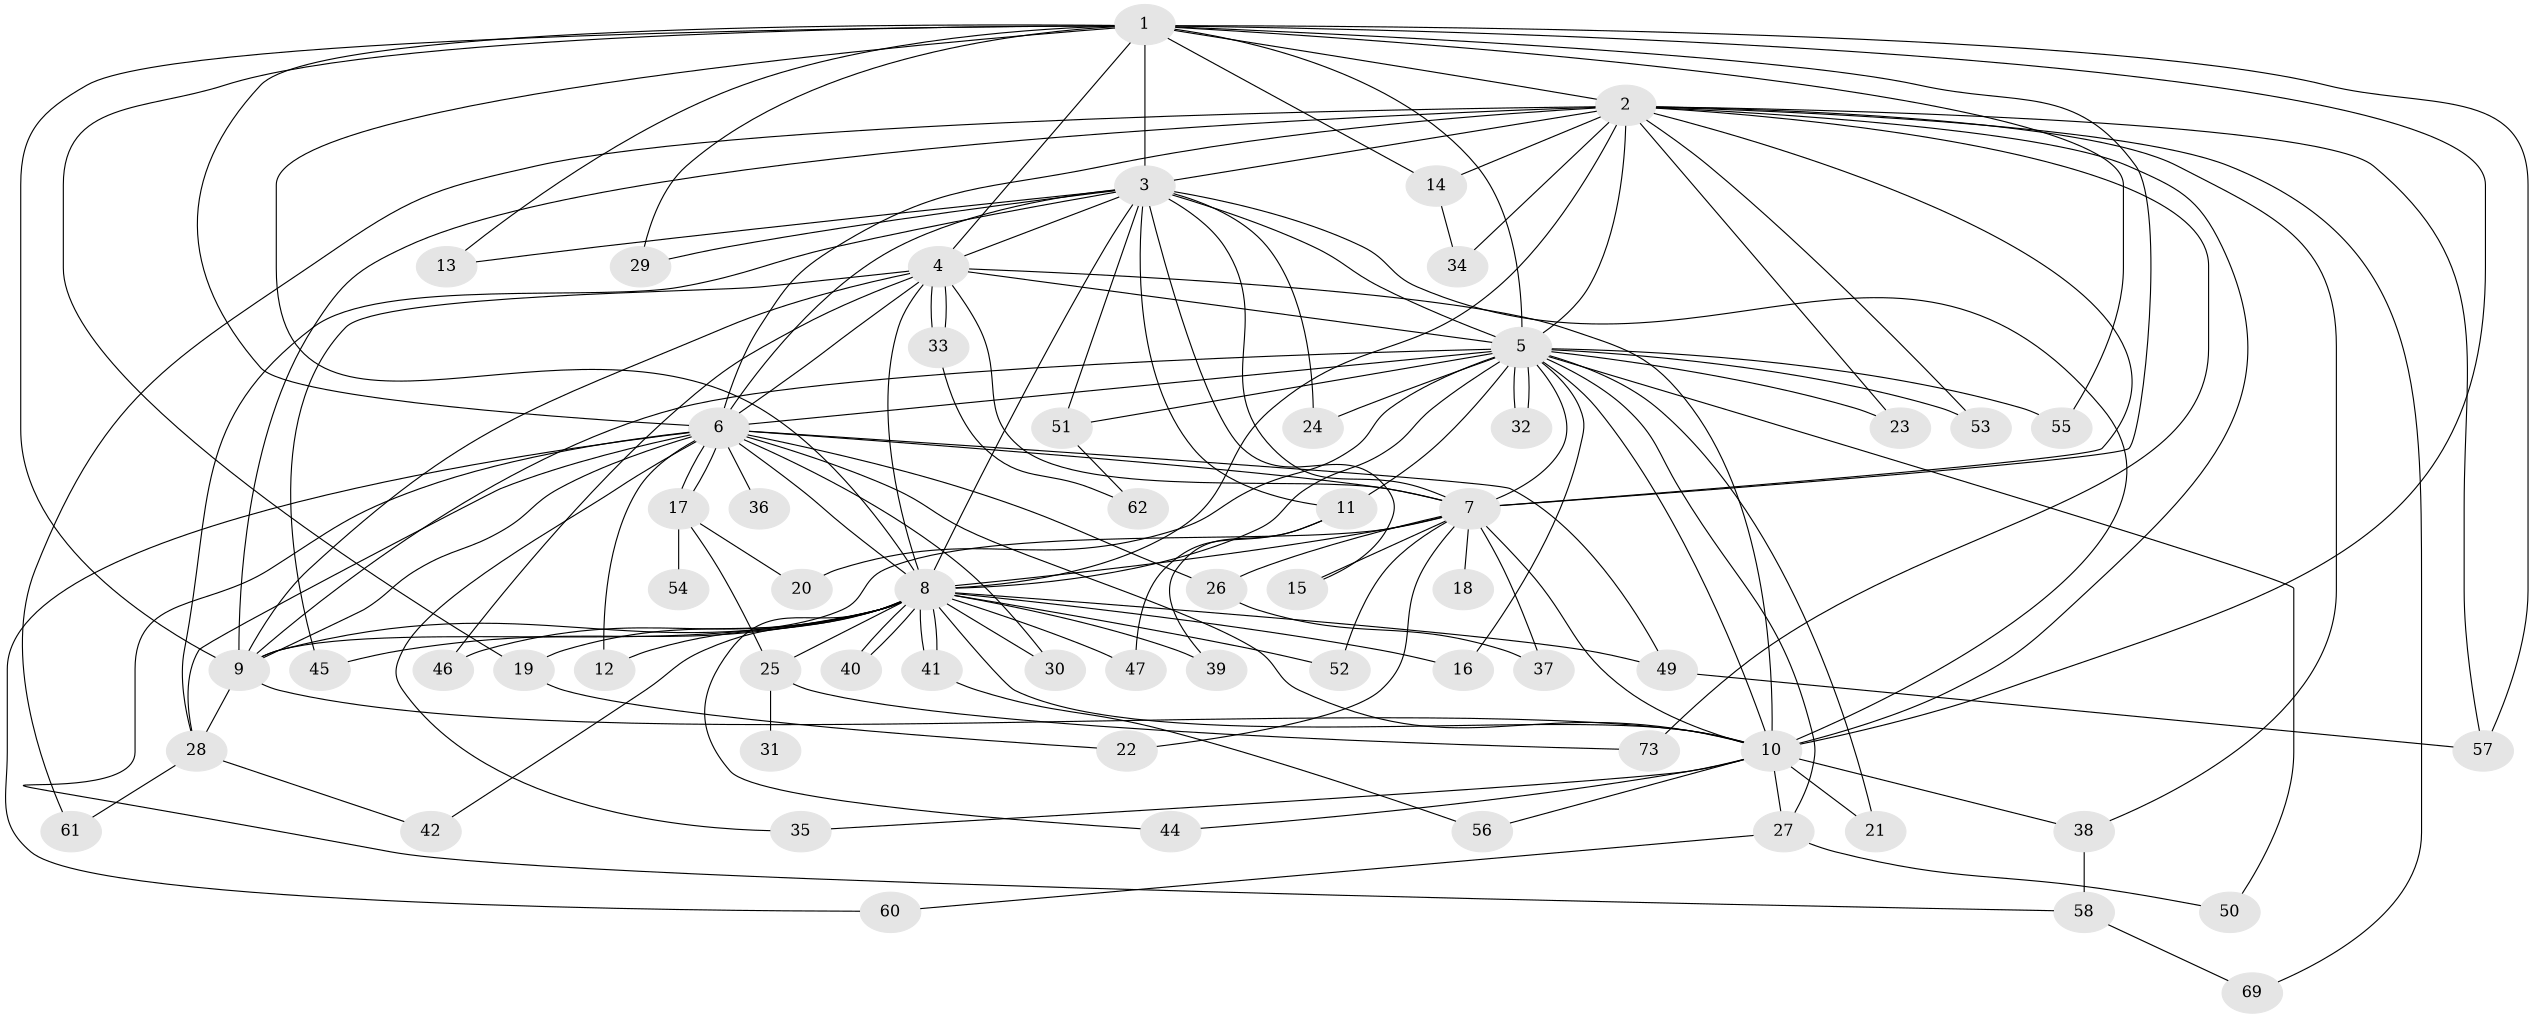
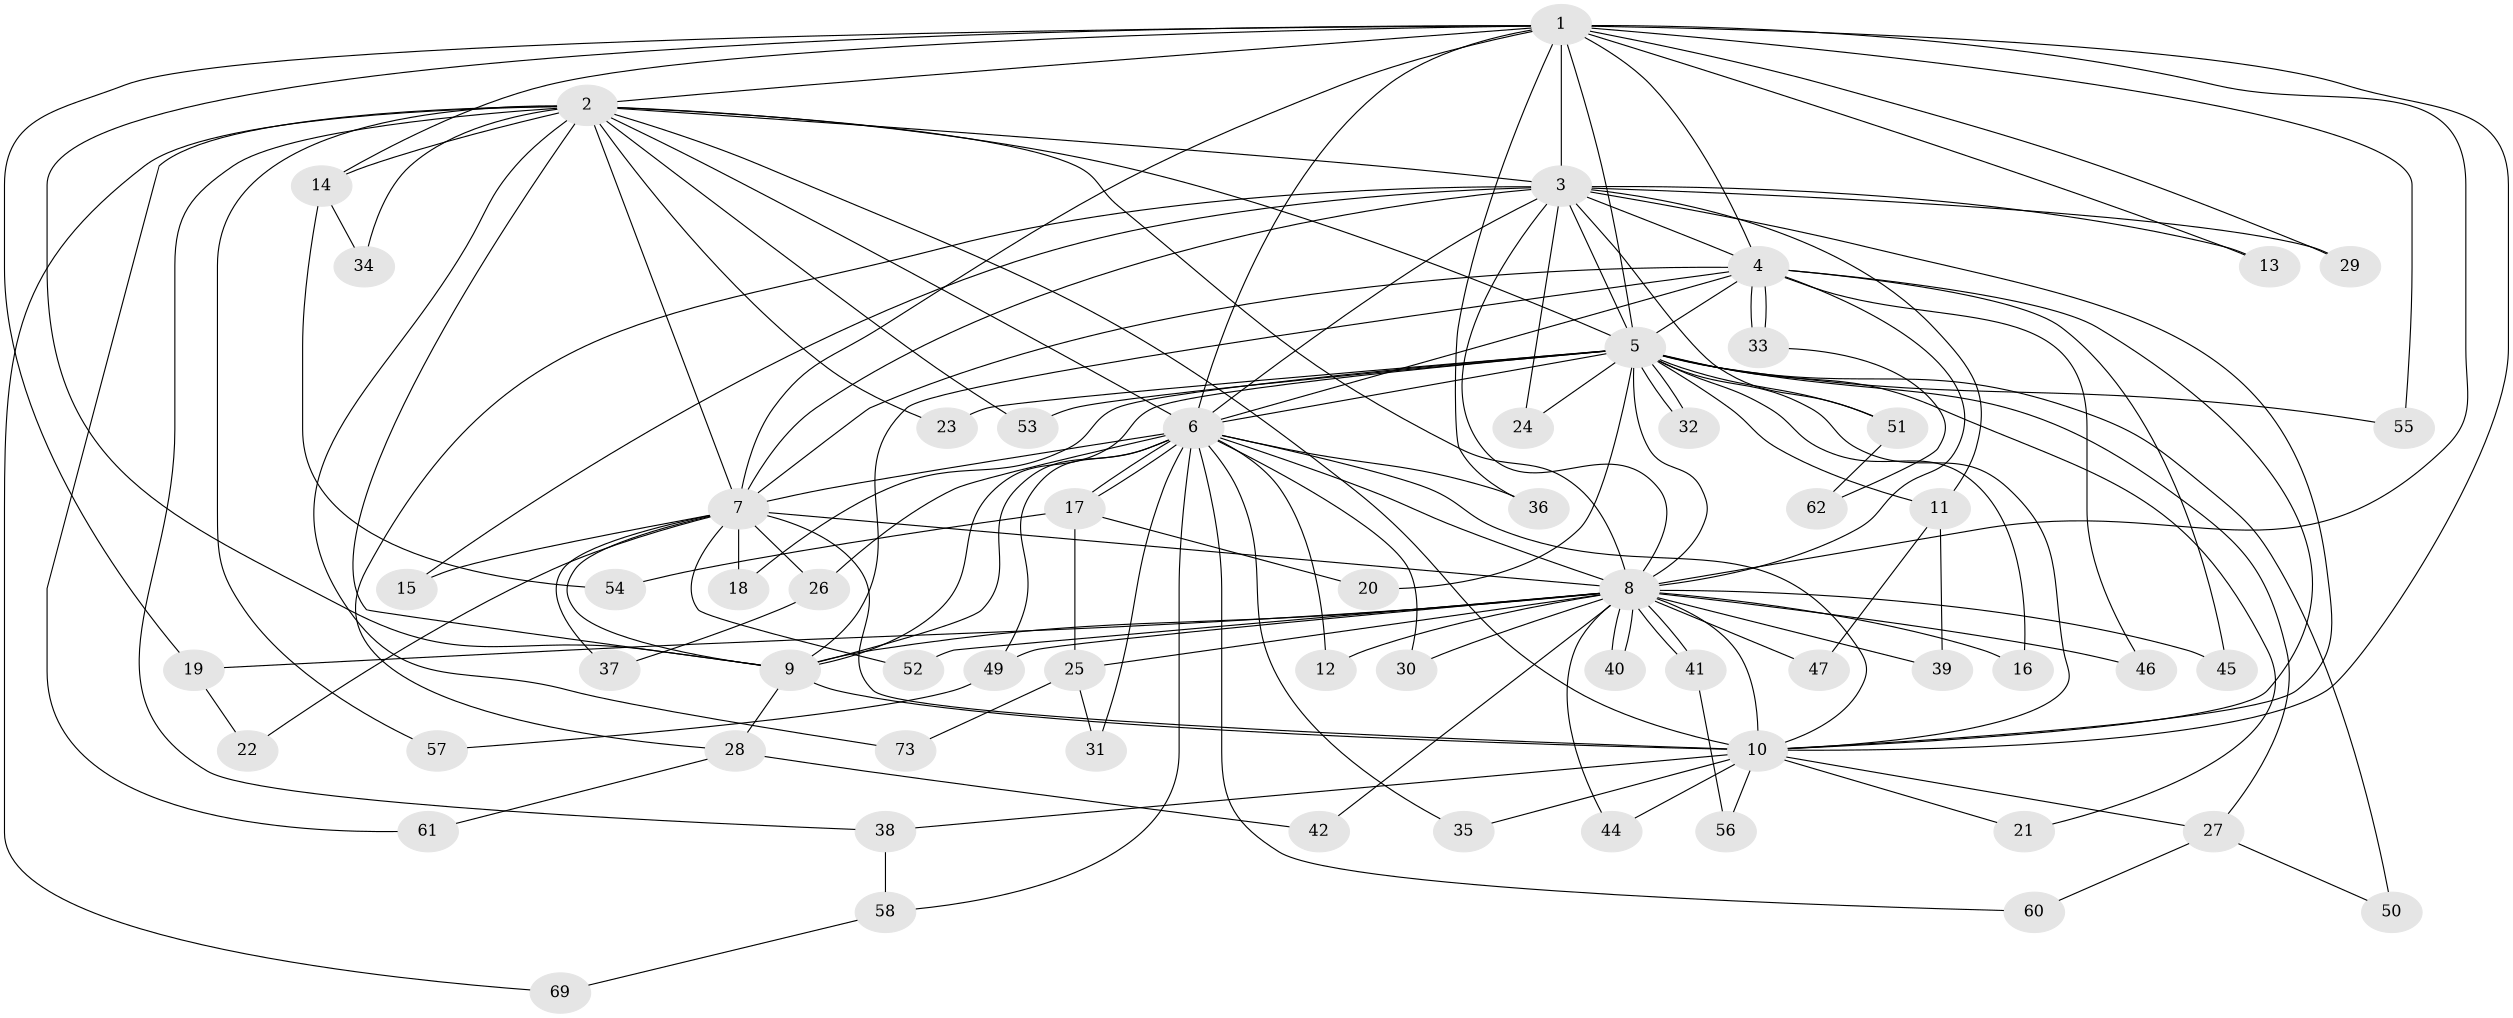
(2152, 60) -> (1472, 265)
(1563, 445) -> (1115, 409)
none -> (332, 500)
(344, 570) -> (1137, 587)
